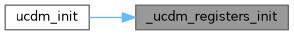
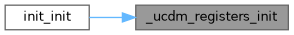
(47, 17) -> (47, 17)
